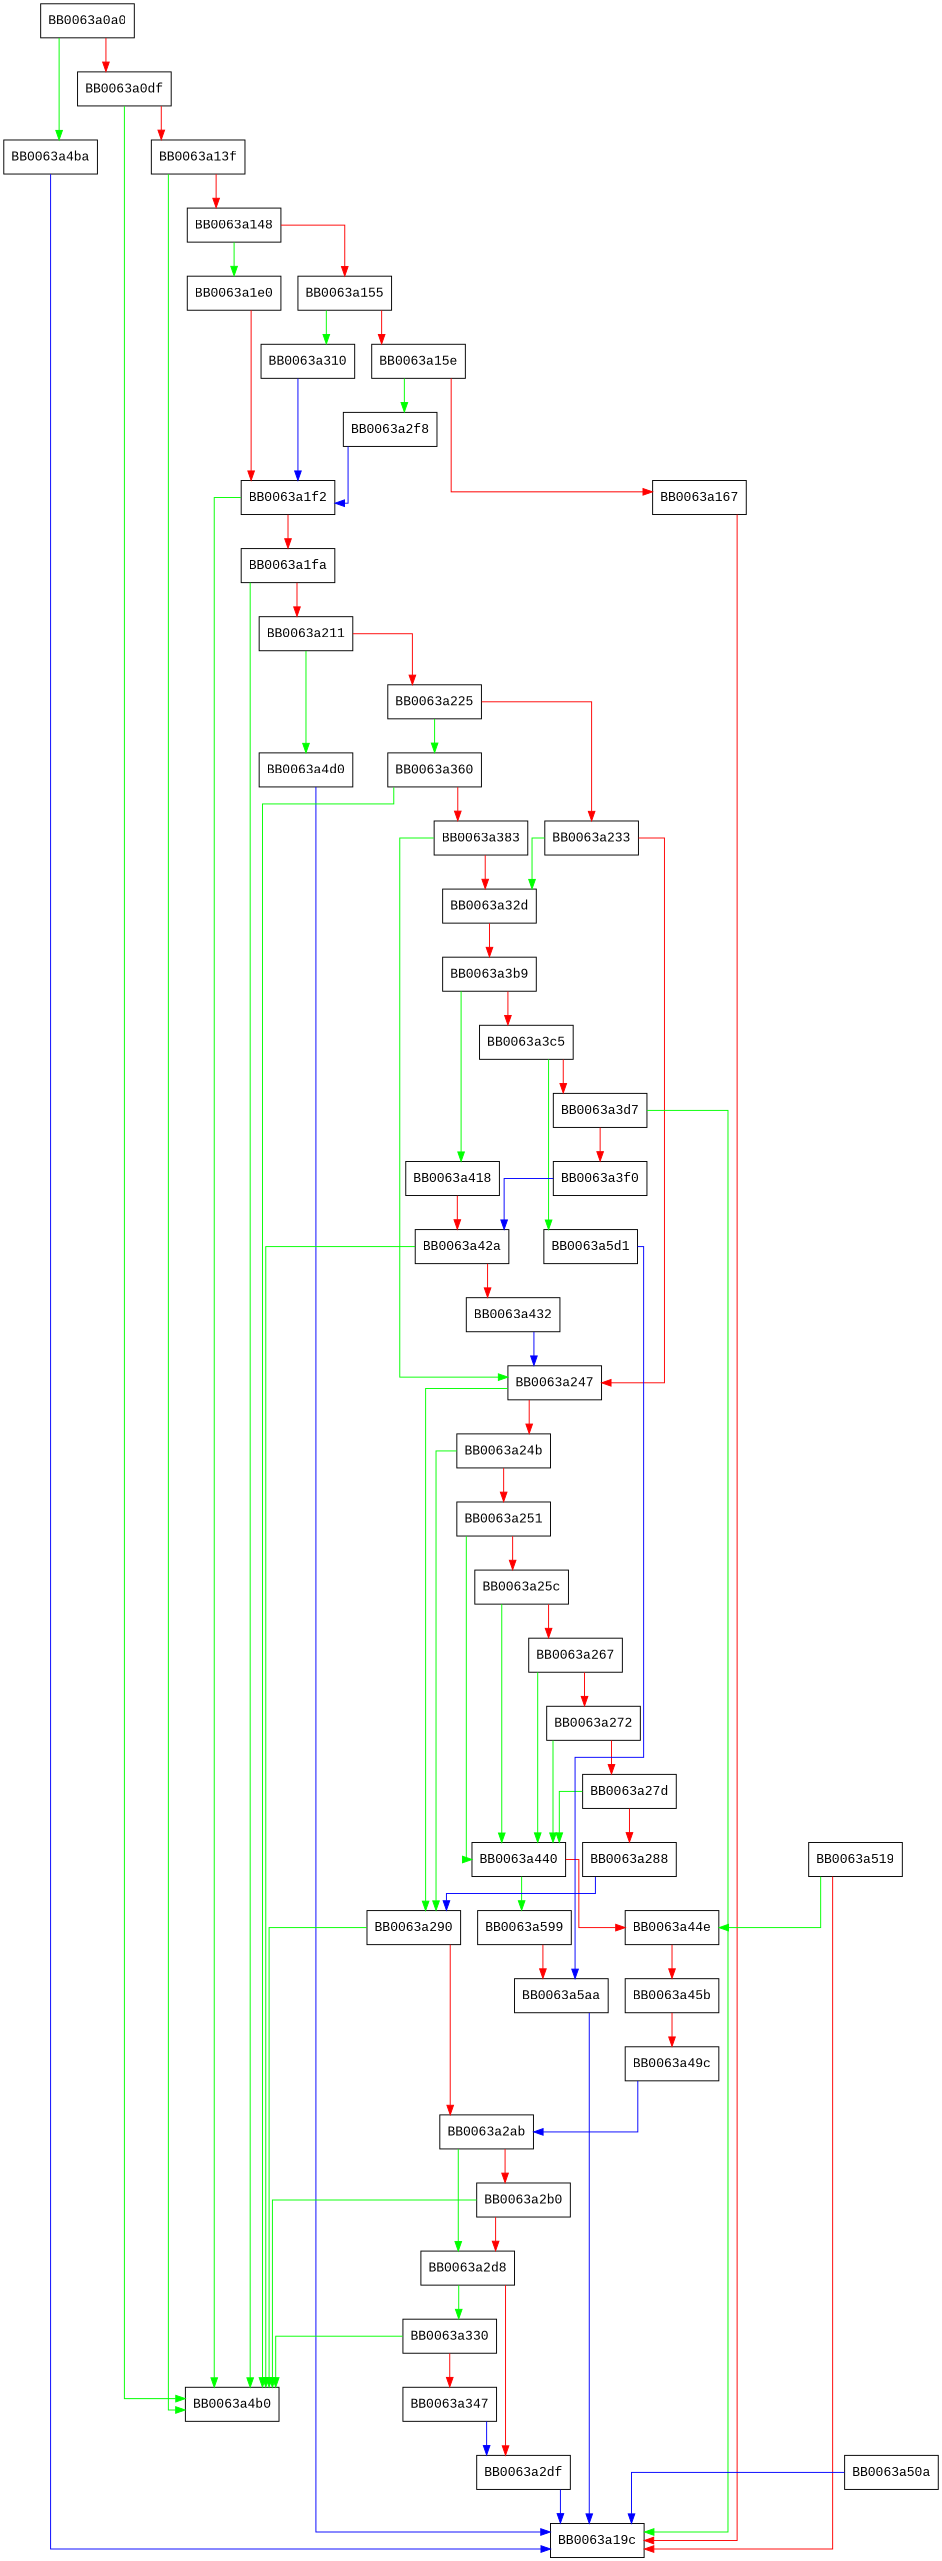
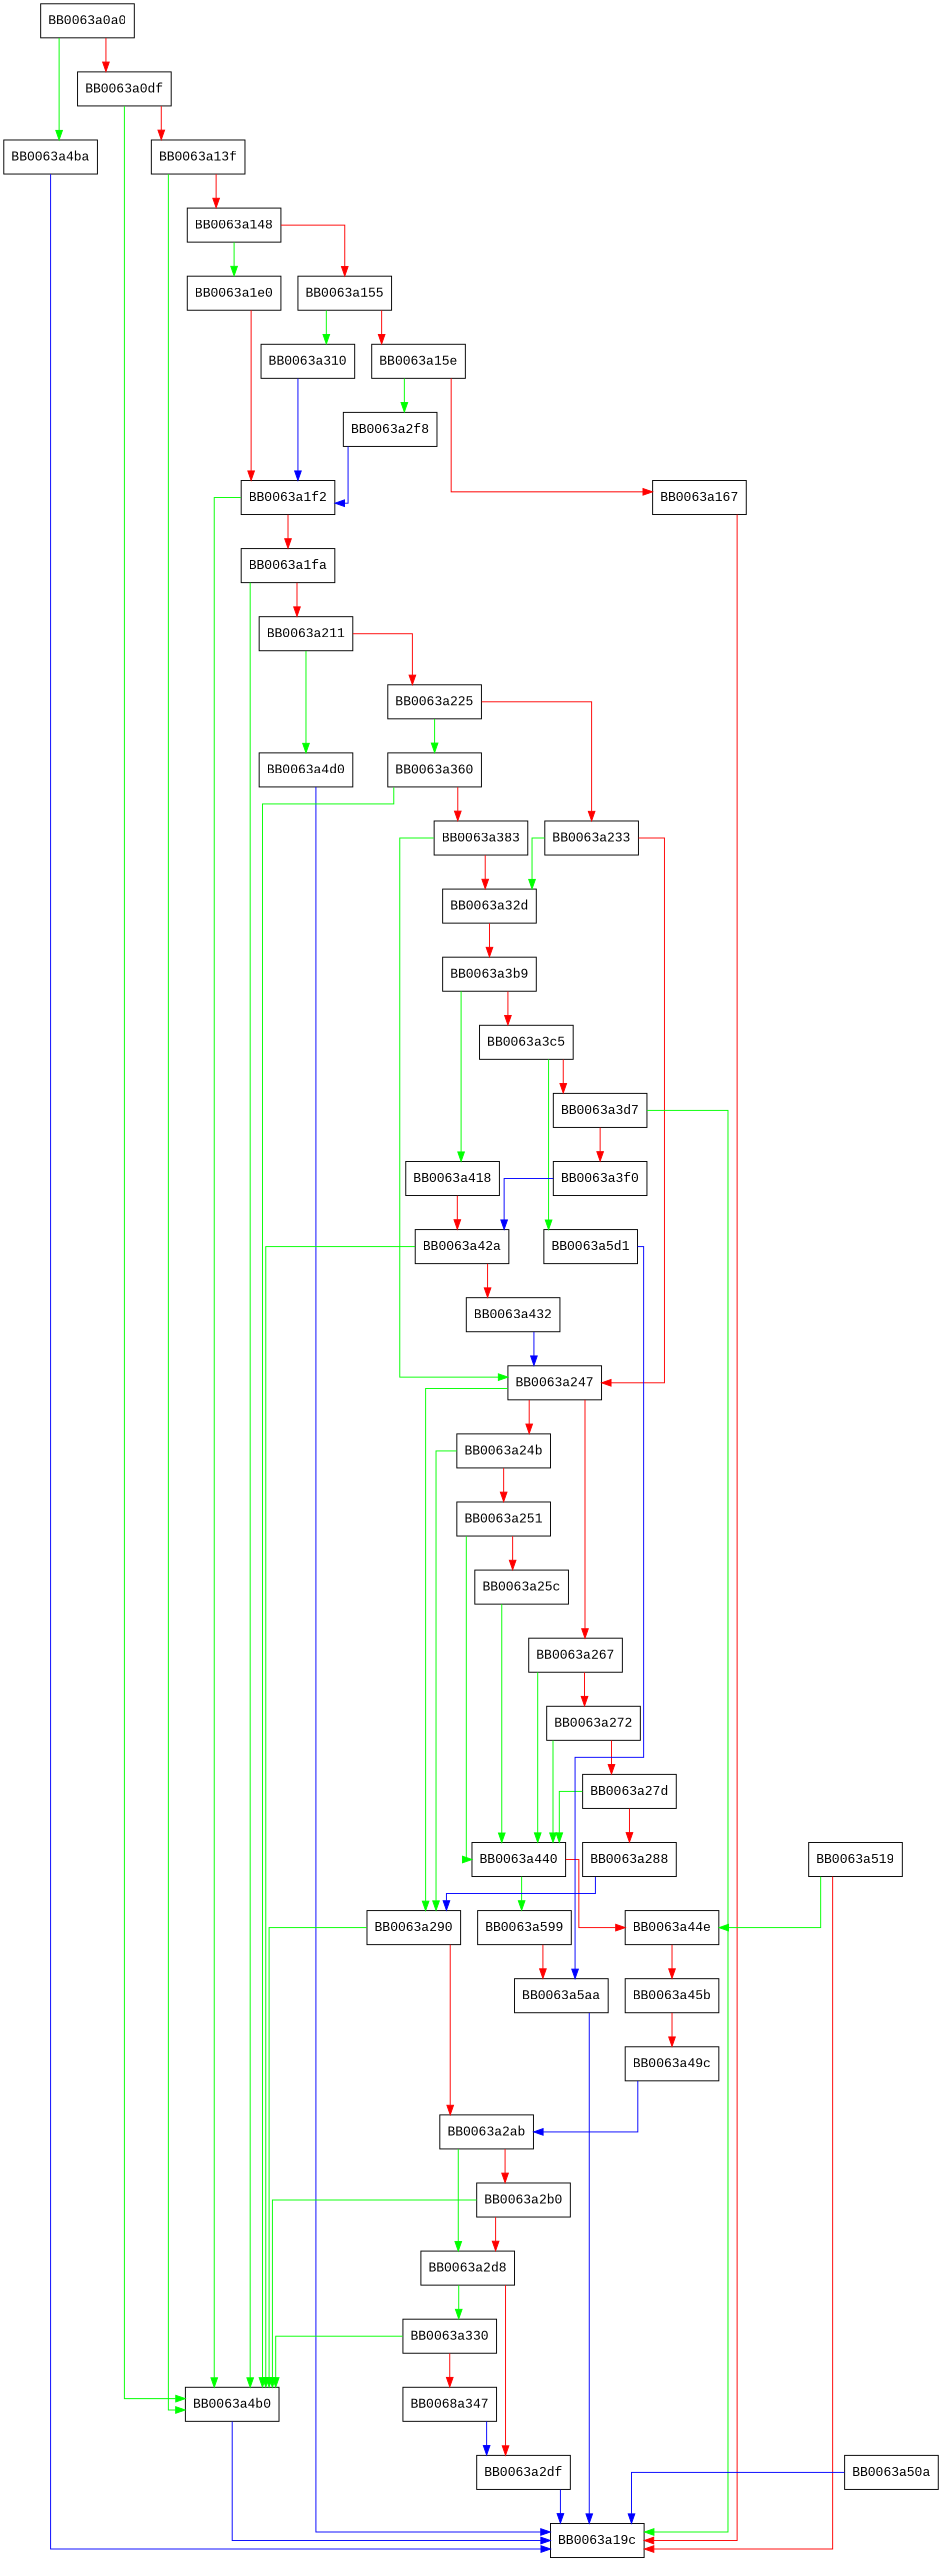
(549, 1616) -> (585, 1514)
(450, 2404) -> (450, 2404)
none -> (327, 2541)
